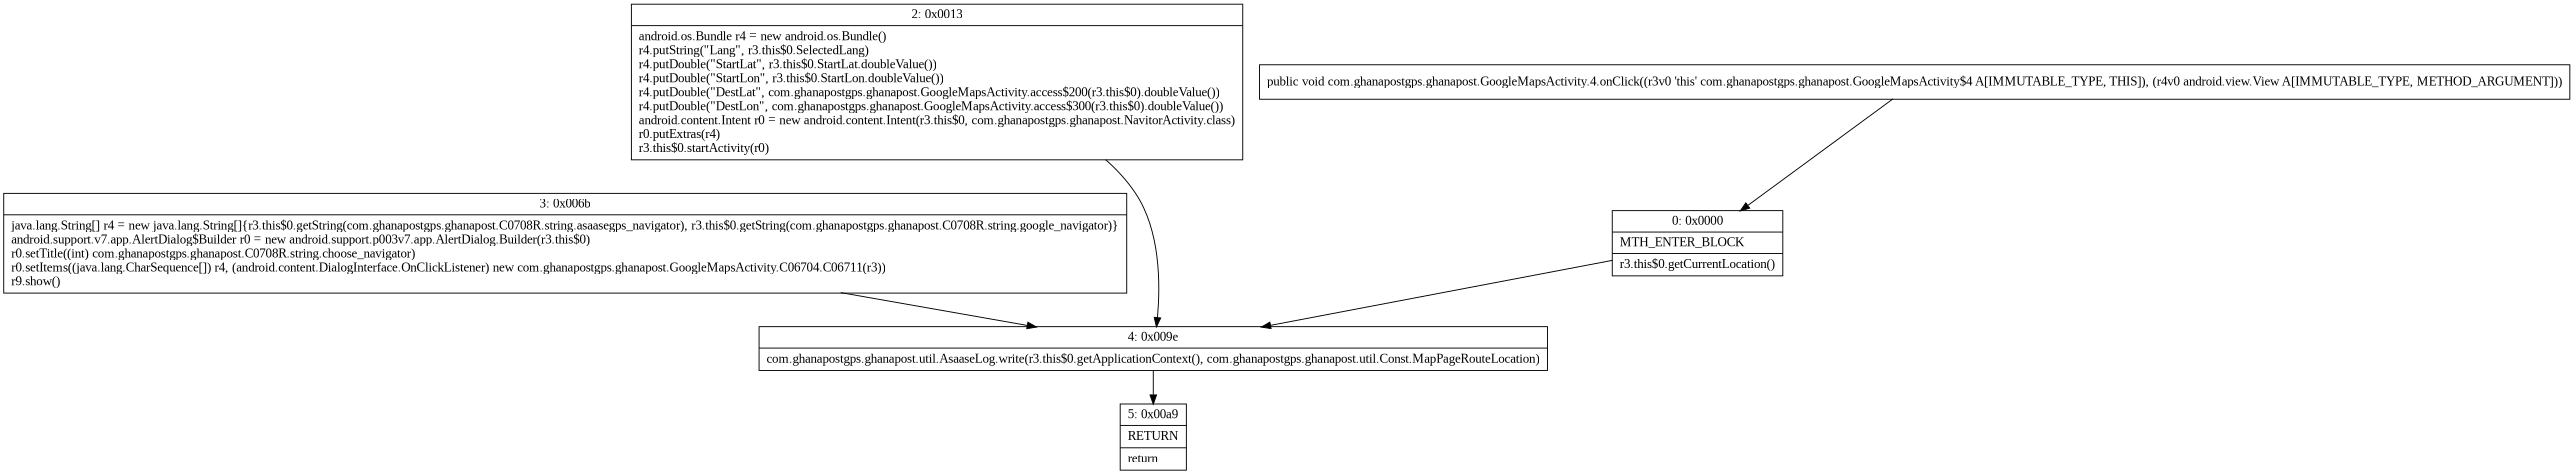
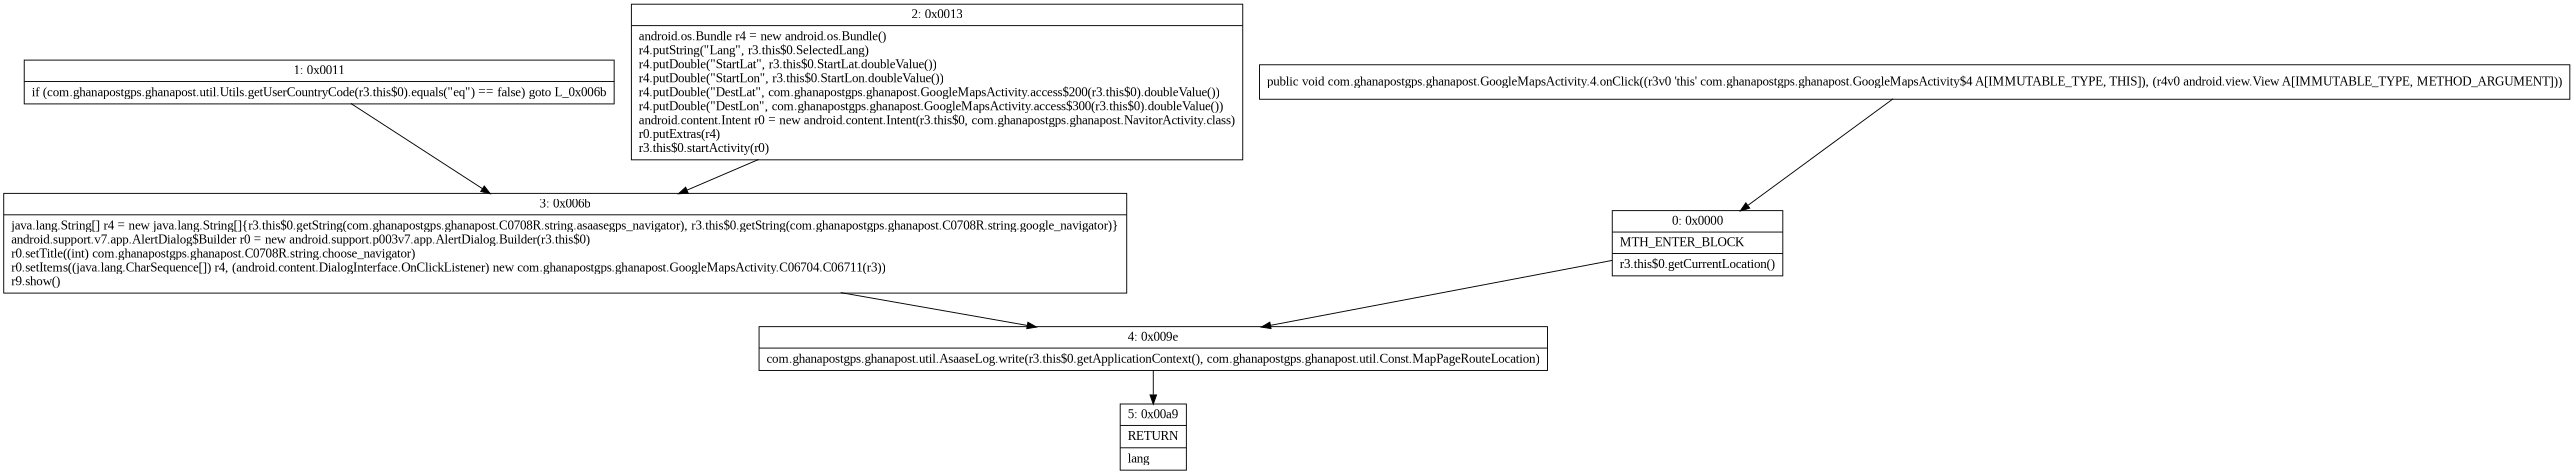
none -> (319, 82)
(1152, 231) -> (723, 175)
(1143, 459) -> (1139, 459)
